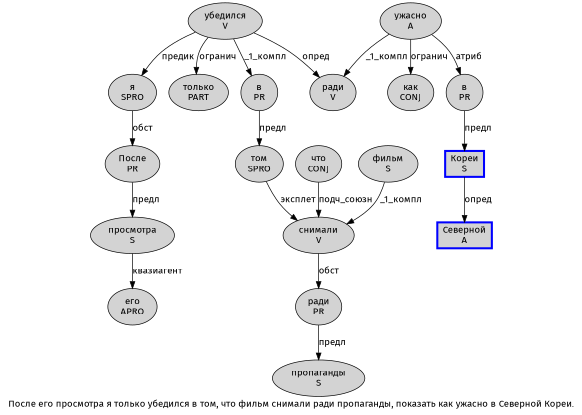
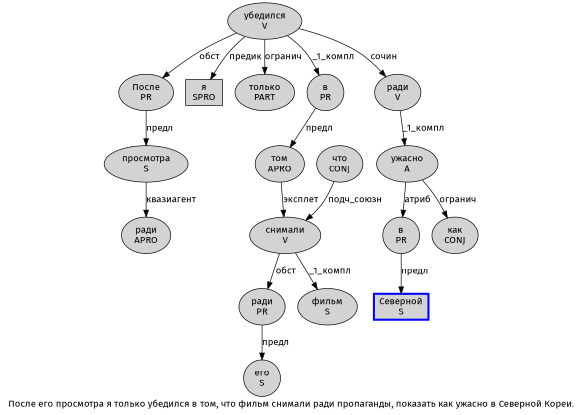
(367, 51) -> (402, 125)
(316, 57) -> (384, 57)
(132, 92) -> (204, 92)
(132, 125) -> (201, 51)
(259, 164) -> (280, 164)
(465, 164) -> (401, 307)
(373, 205) -> (305, 268)
(465, 235) -> none
(132, 307) -> (146, 235)
(319, 378) -> (262, 378)
